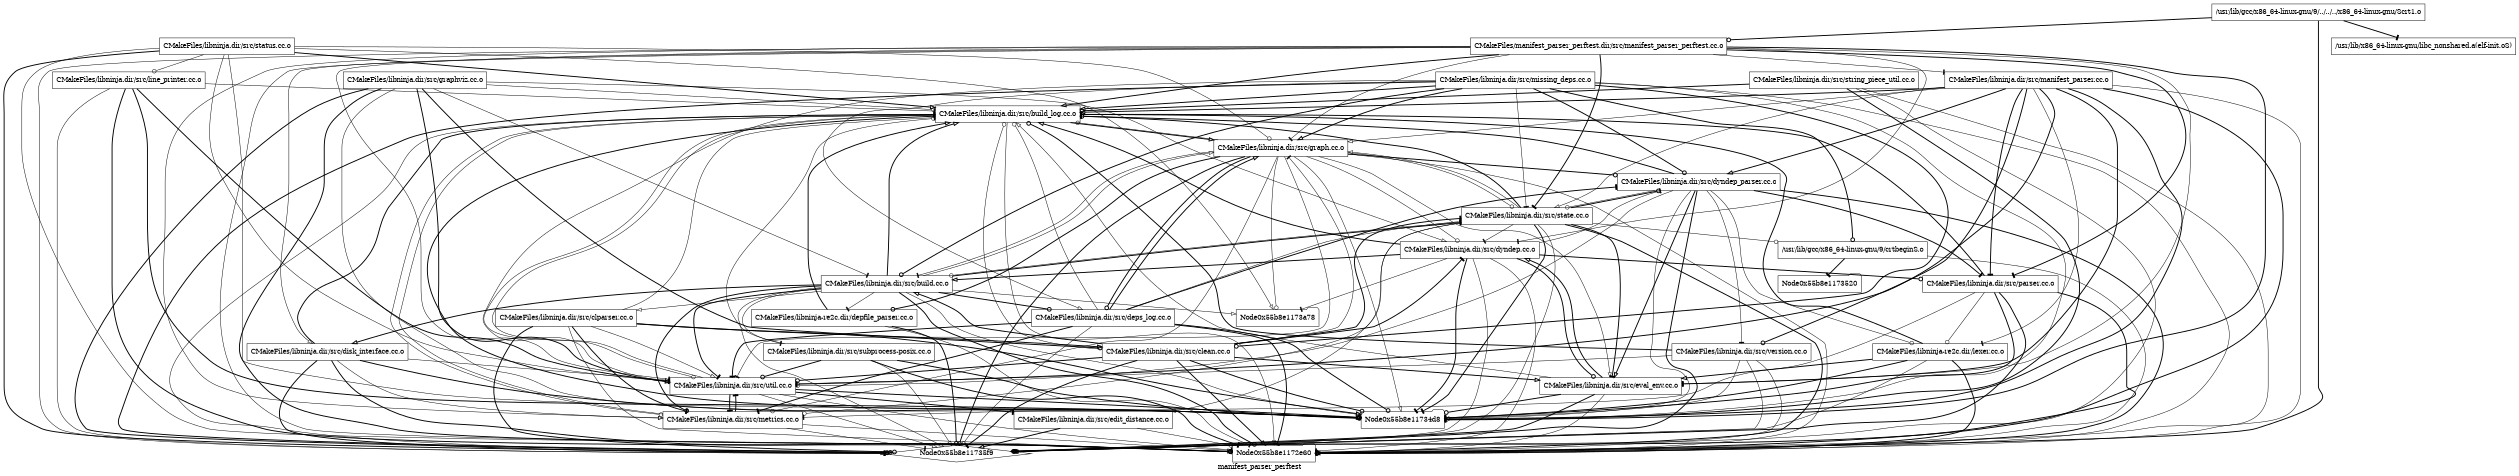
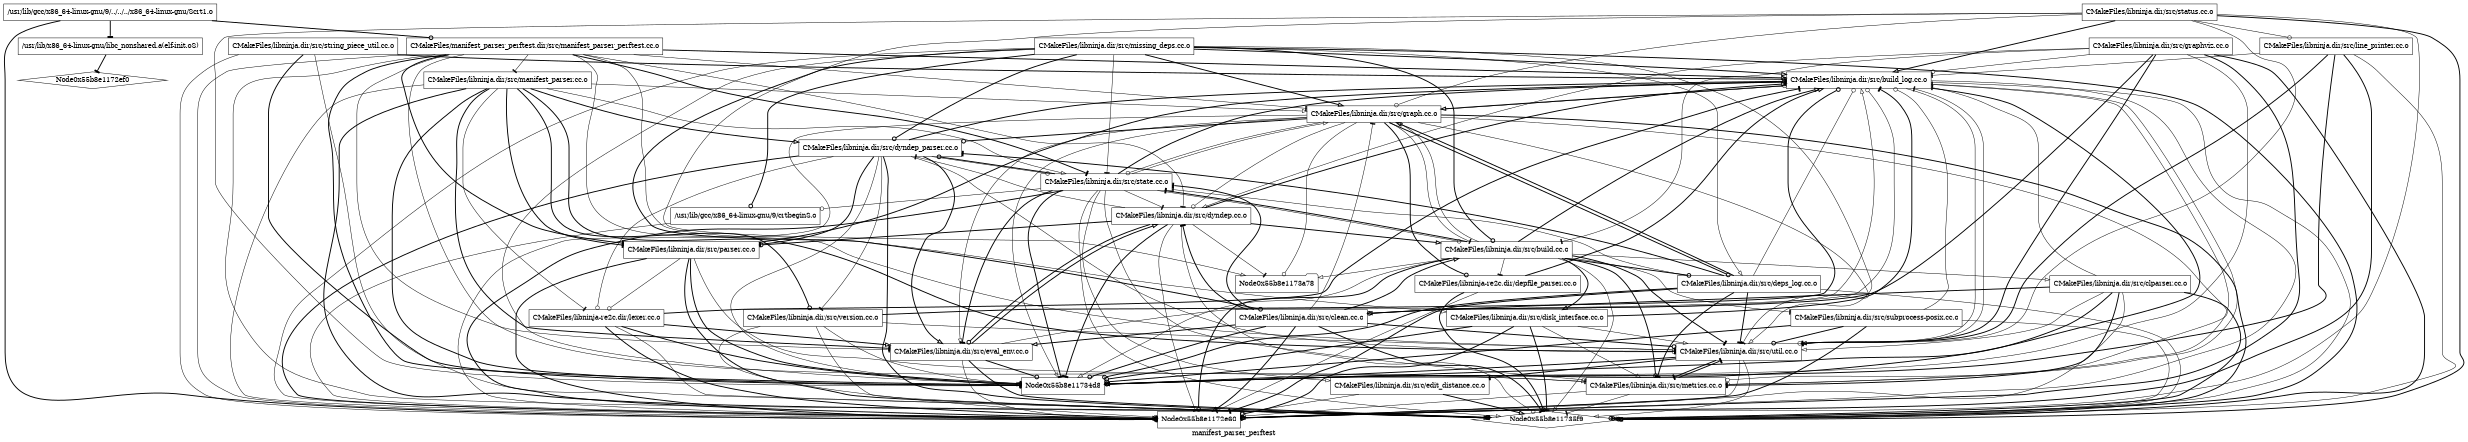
none -> (93, 80)
(1536, 102) -> none
(1820, 284) -> none
